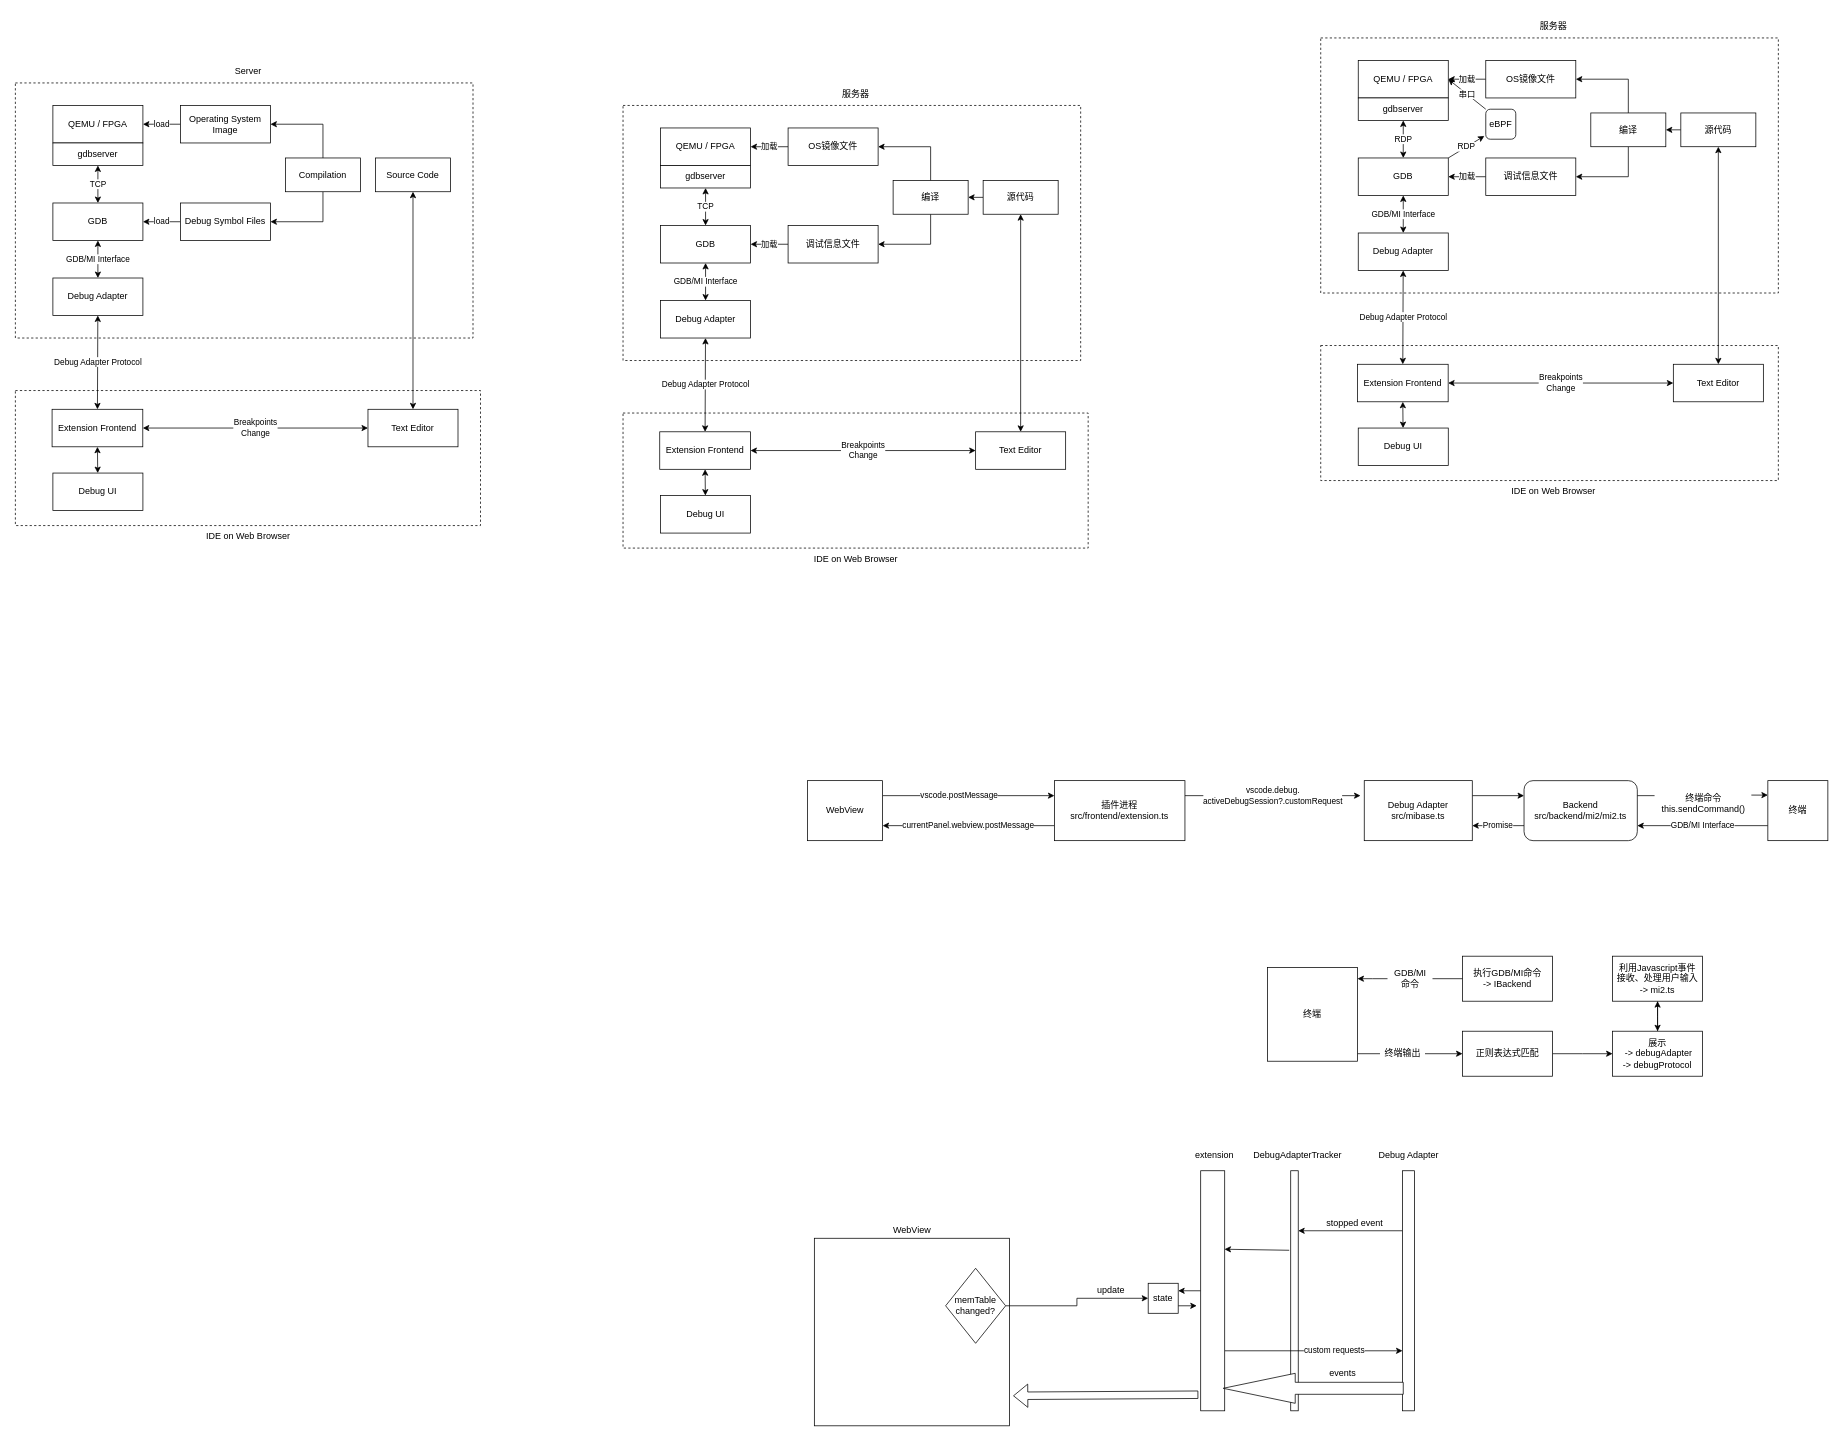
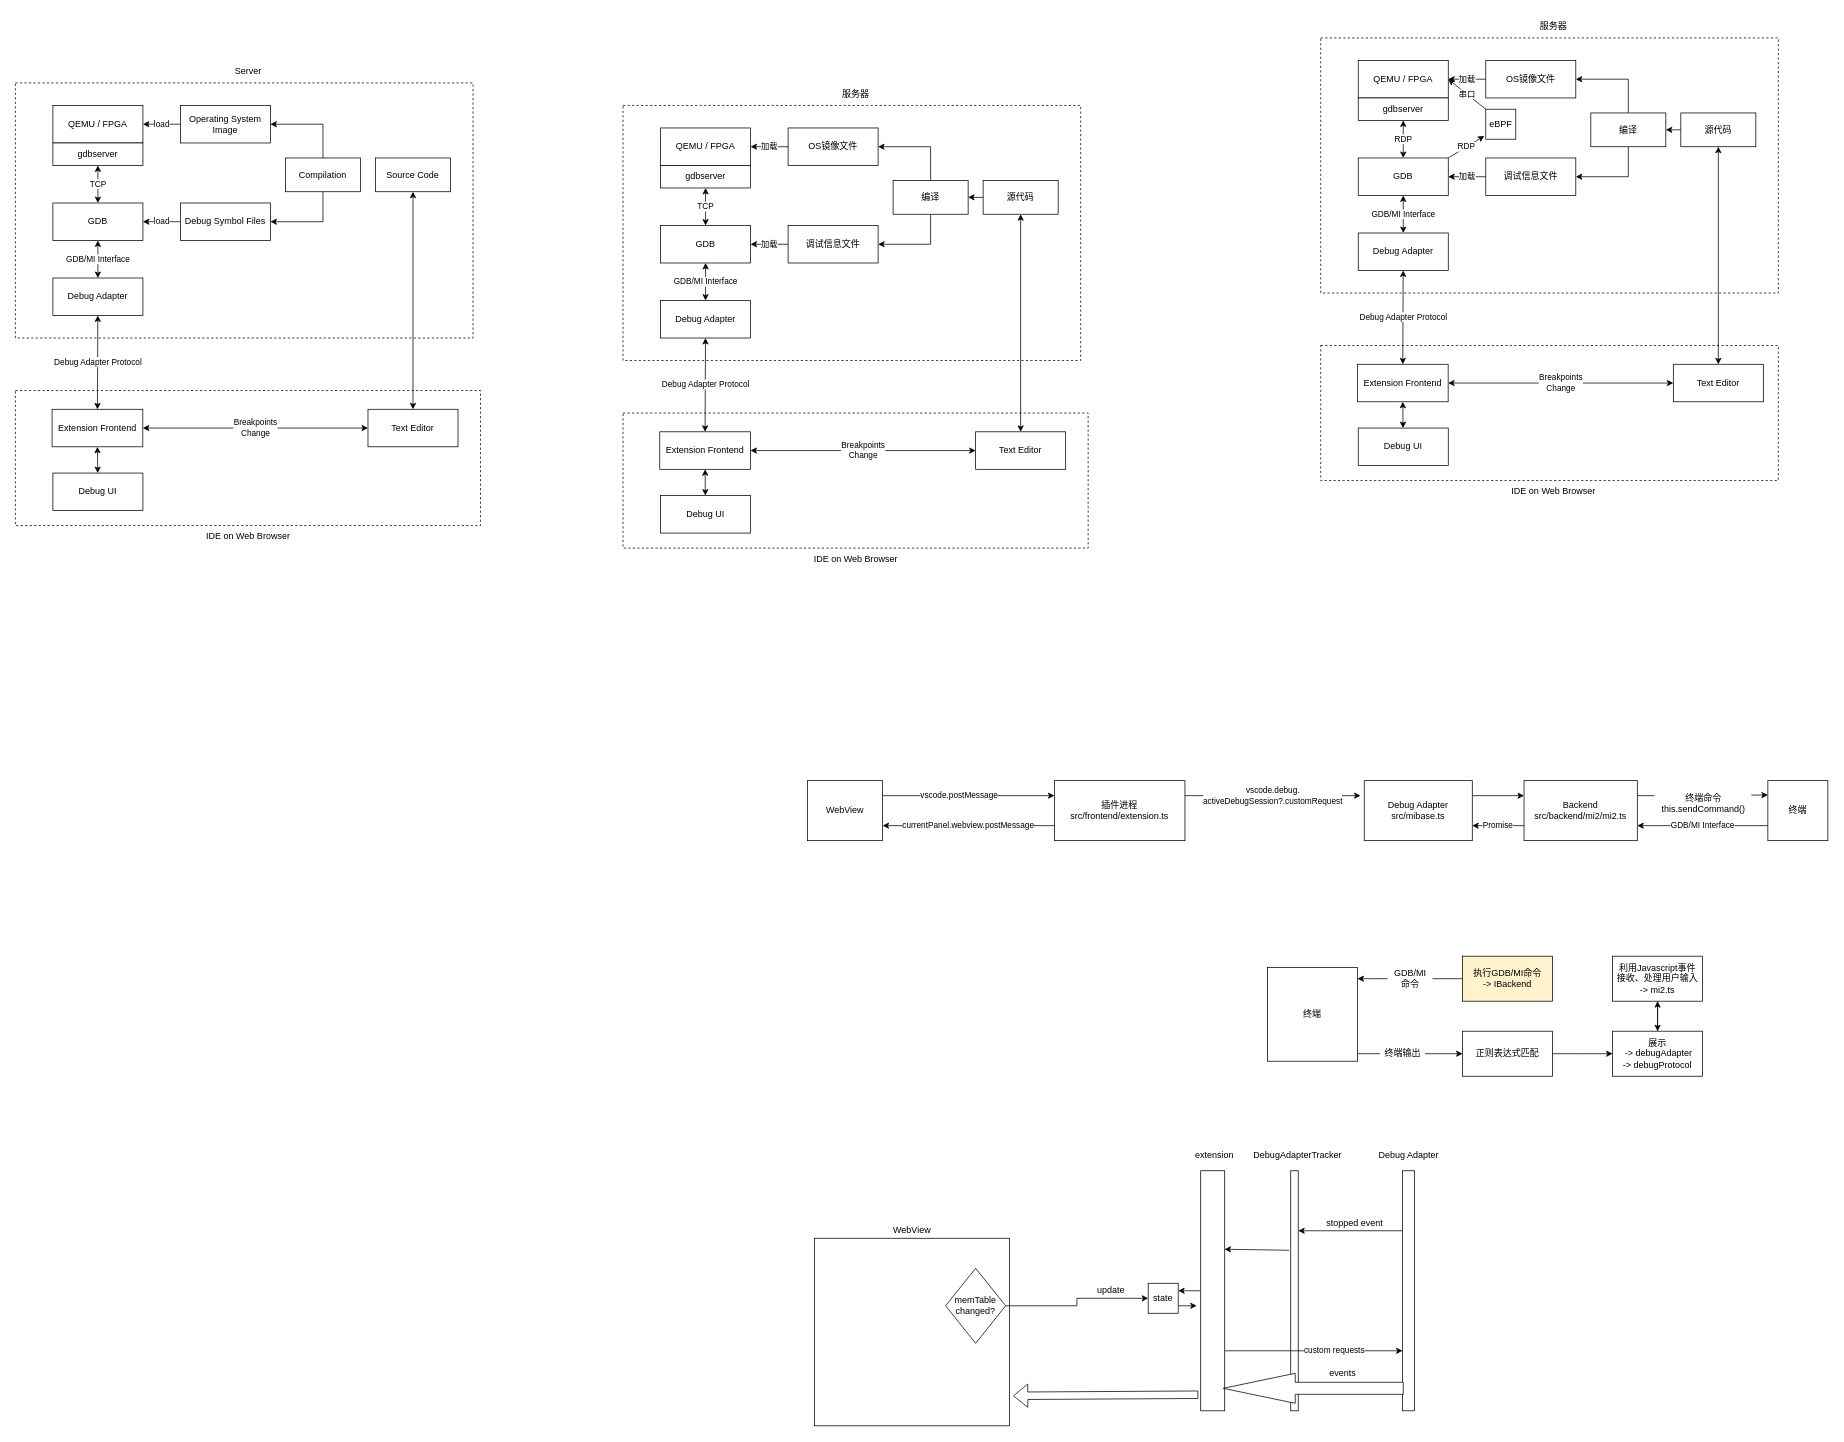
(1500, 124) -> (1500, 124)
(1580, 810) -> (1580, 810)
(1507, 978) -> (1507, 978)
